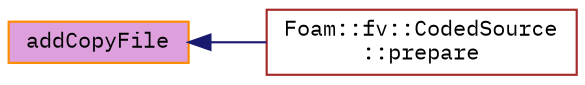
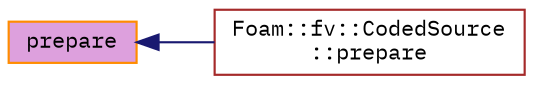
(99, 42) -> (73, 42)
